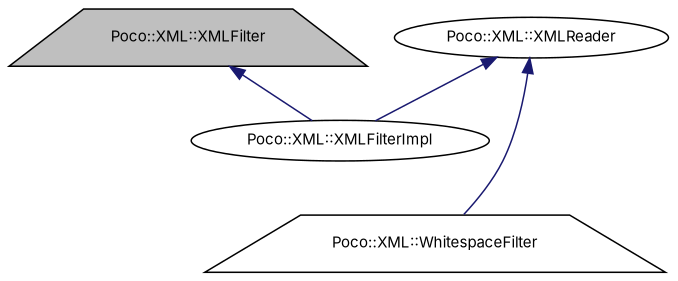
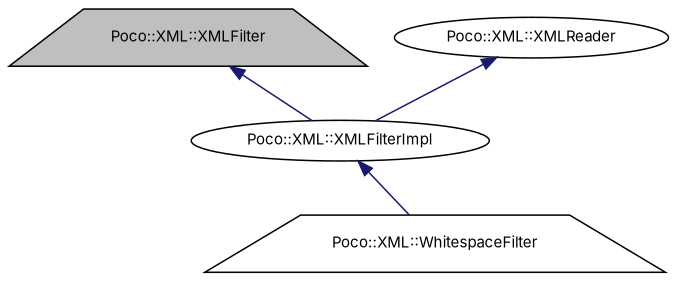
(508, 150) -> (389, 193)
